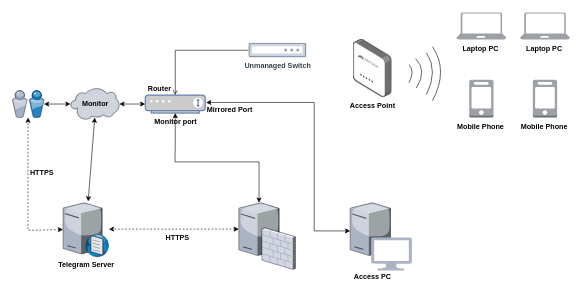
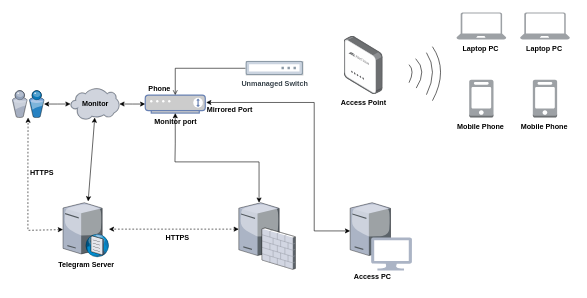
(278, 50) -> (275, 68)
(372, 68) -> (363, 65)
(160, 89) -> (160, 89)
